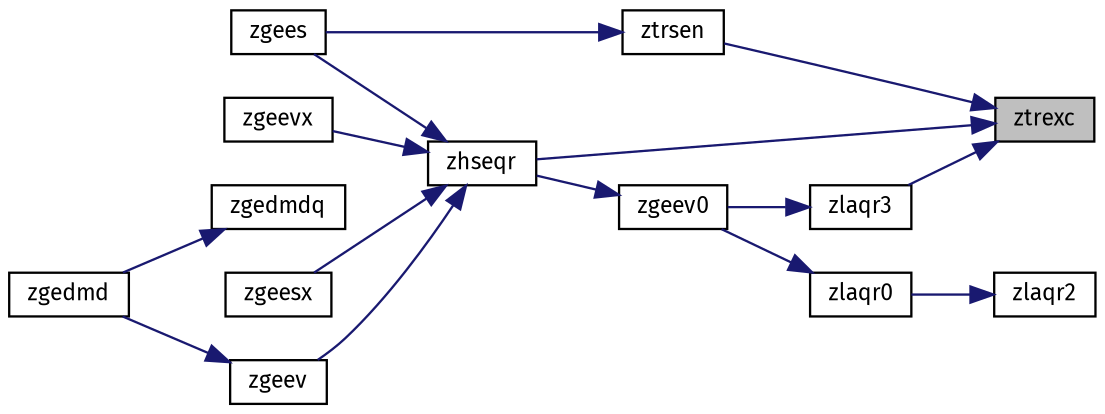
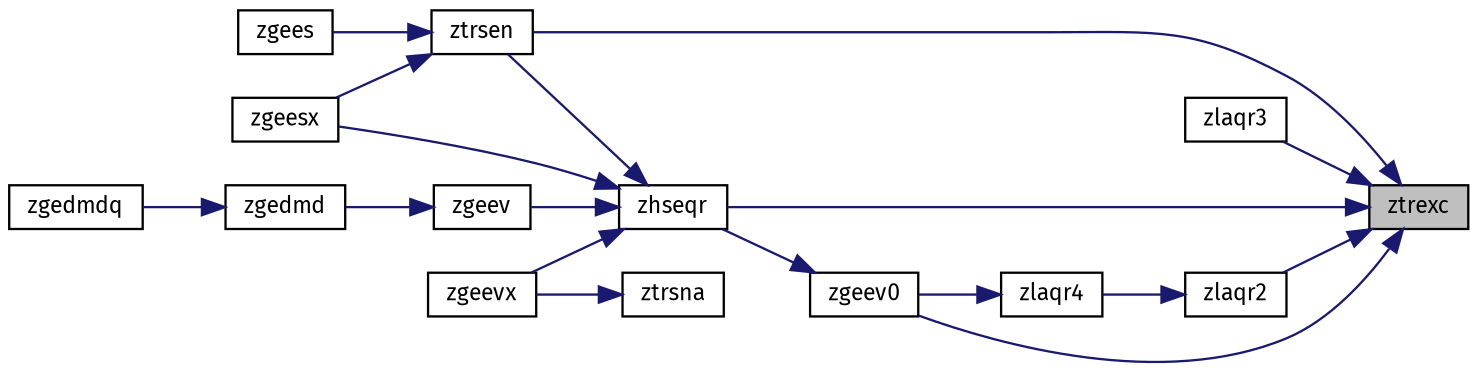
none -> (373, 81)
(370, 91) -> (569, 112)
(757, 207) -> (1170, 361)
(163, 255) -> (172, 207)
none -> (1317, 256)
none -> (673, 295)
(861, 295) -> (1052, 295)
